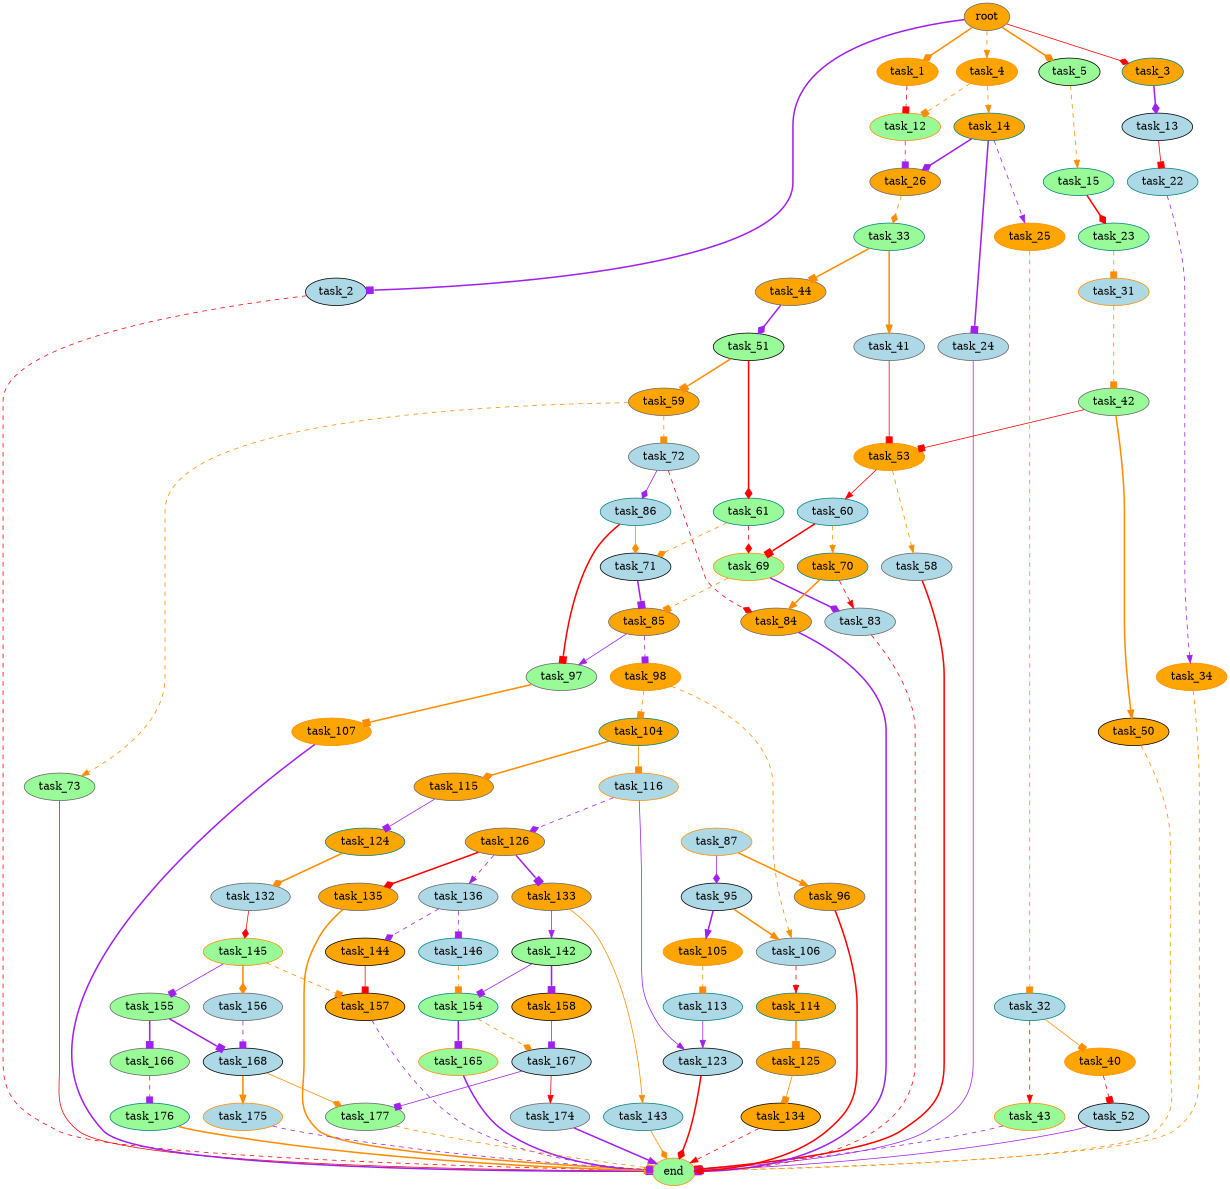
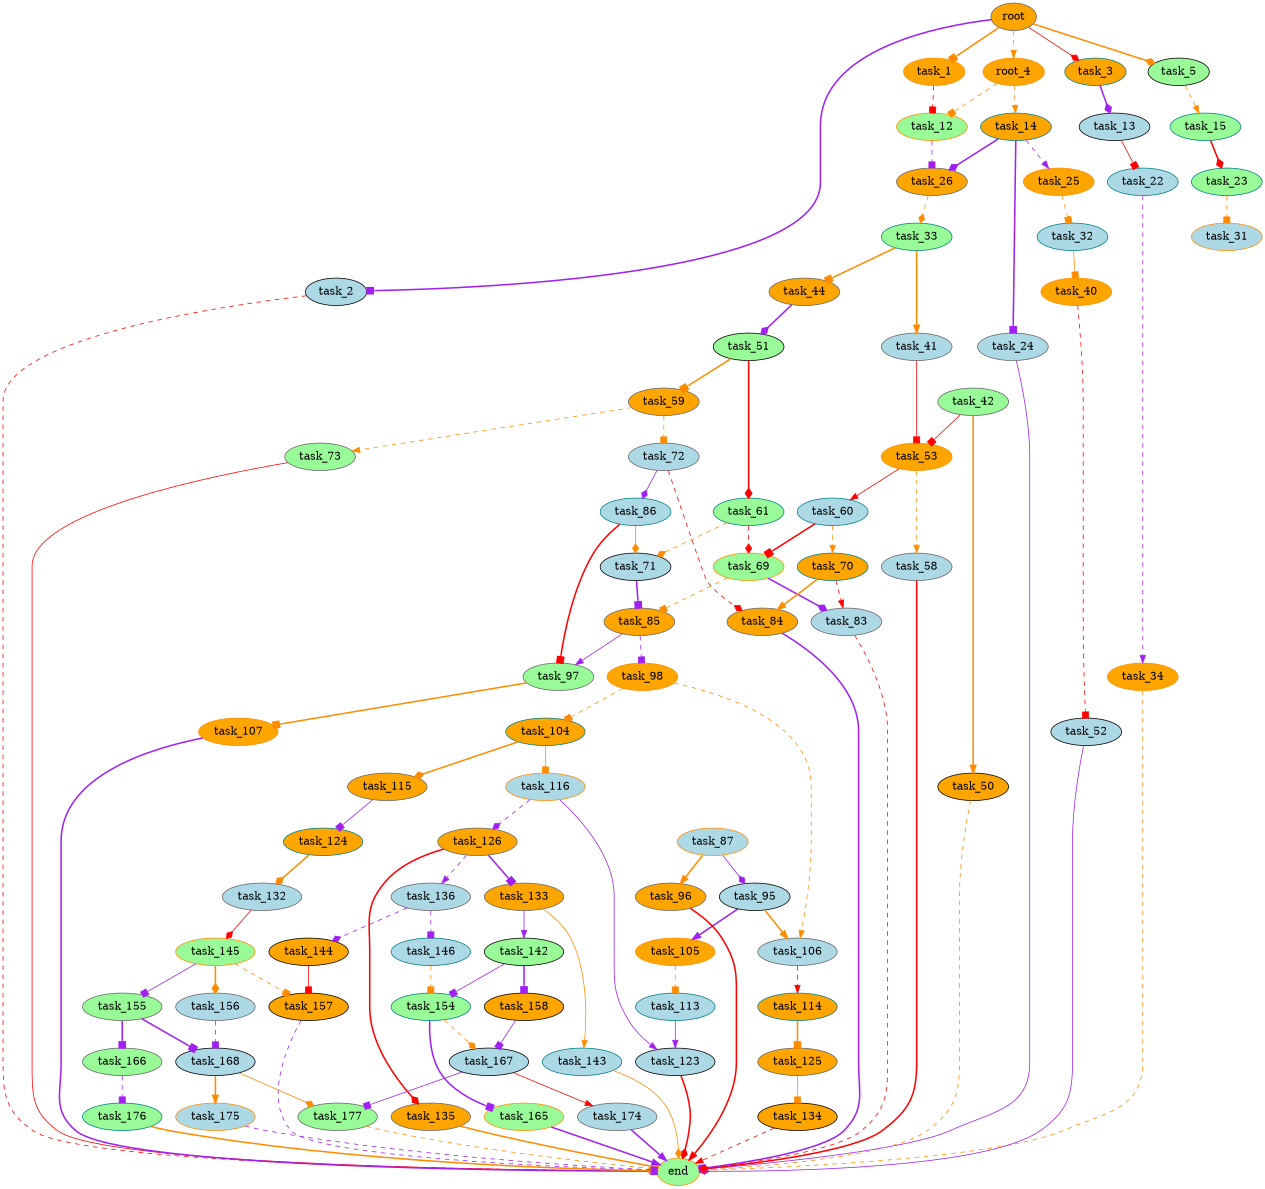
(952, 41) -> (978, 42)
(987, 72) -> (1014, 72)
(1114, 343) -> none
(1030, 1117) -> none
